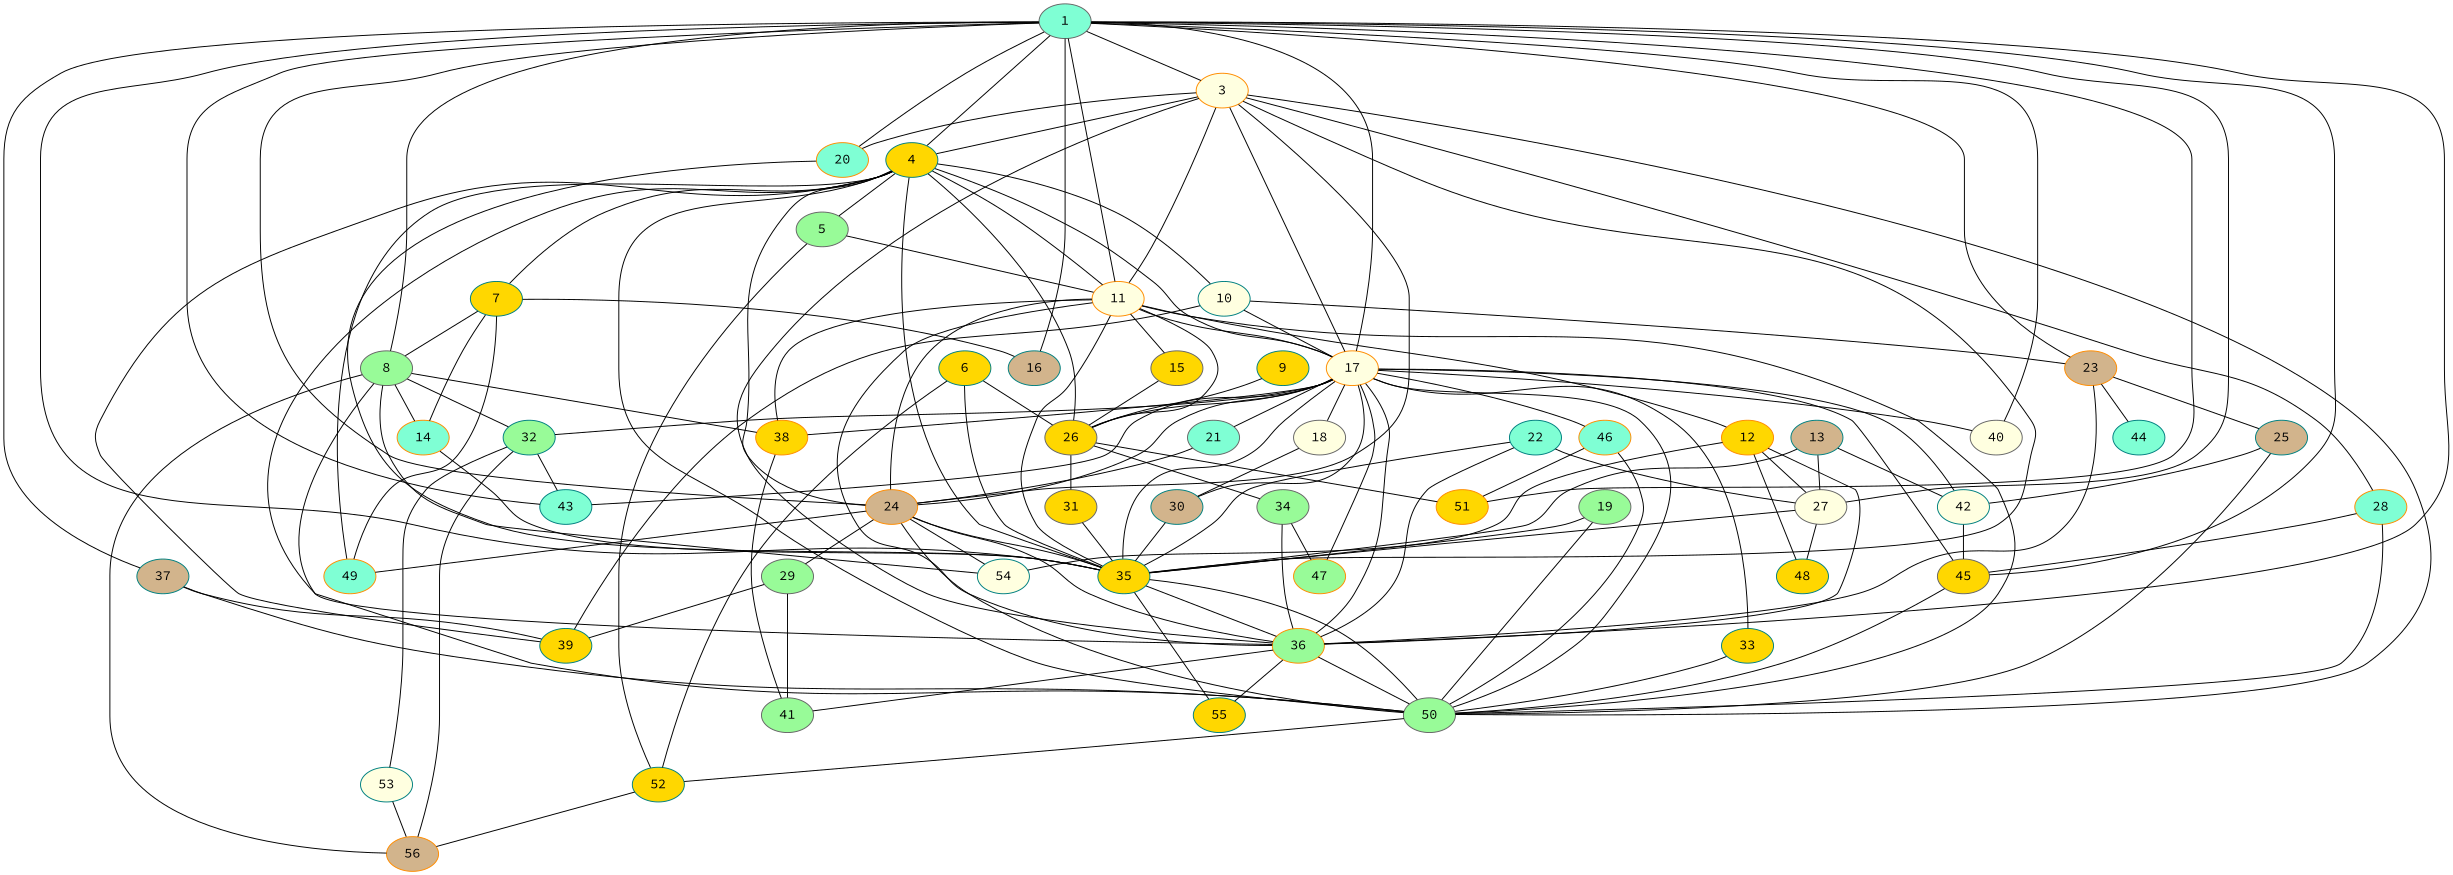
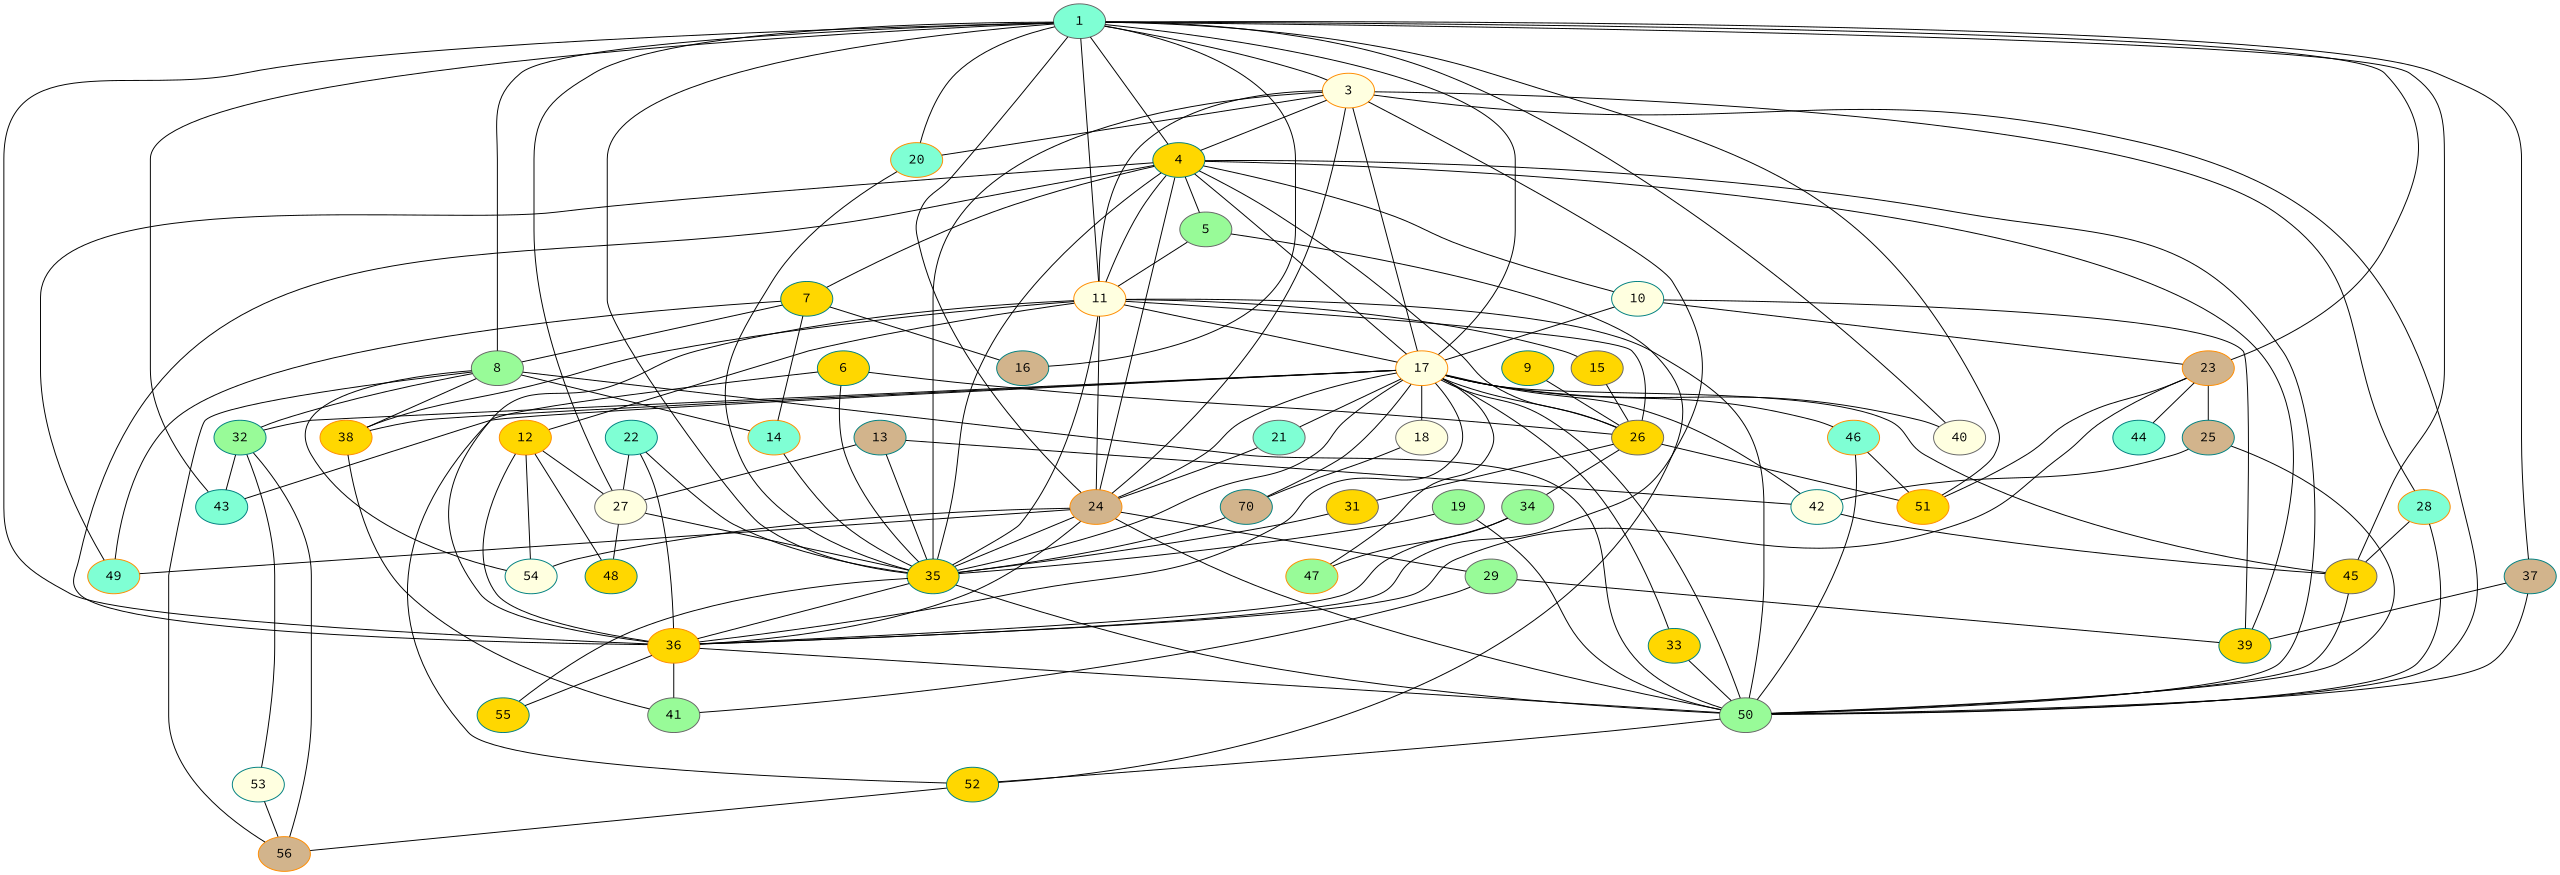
none -> (2061, 428)
(1177, 507) -> (1246, 507)
(1298, 646) -> (674, 646)
